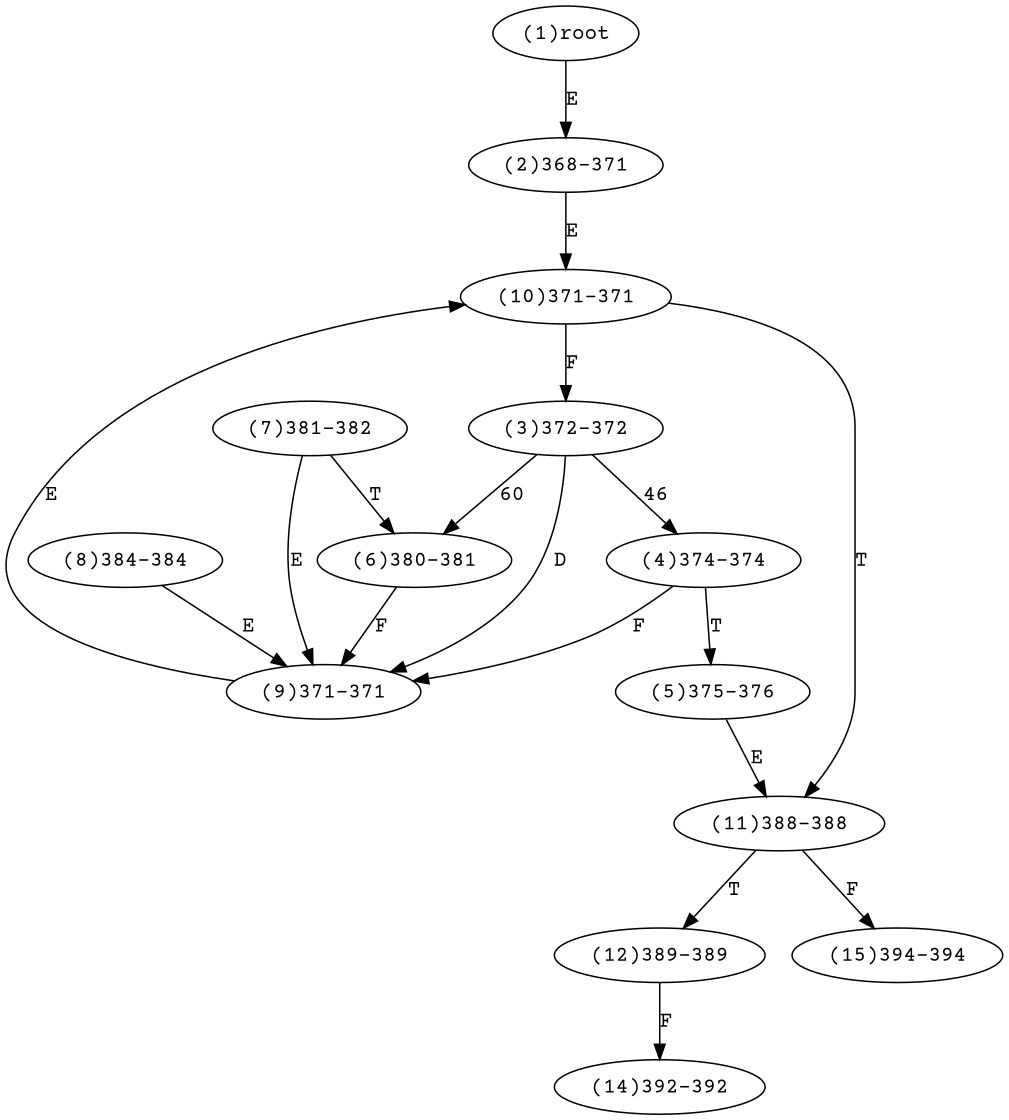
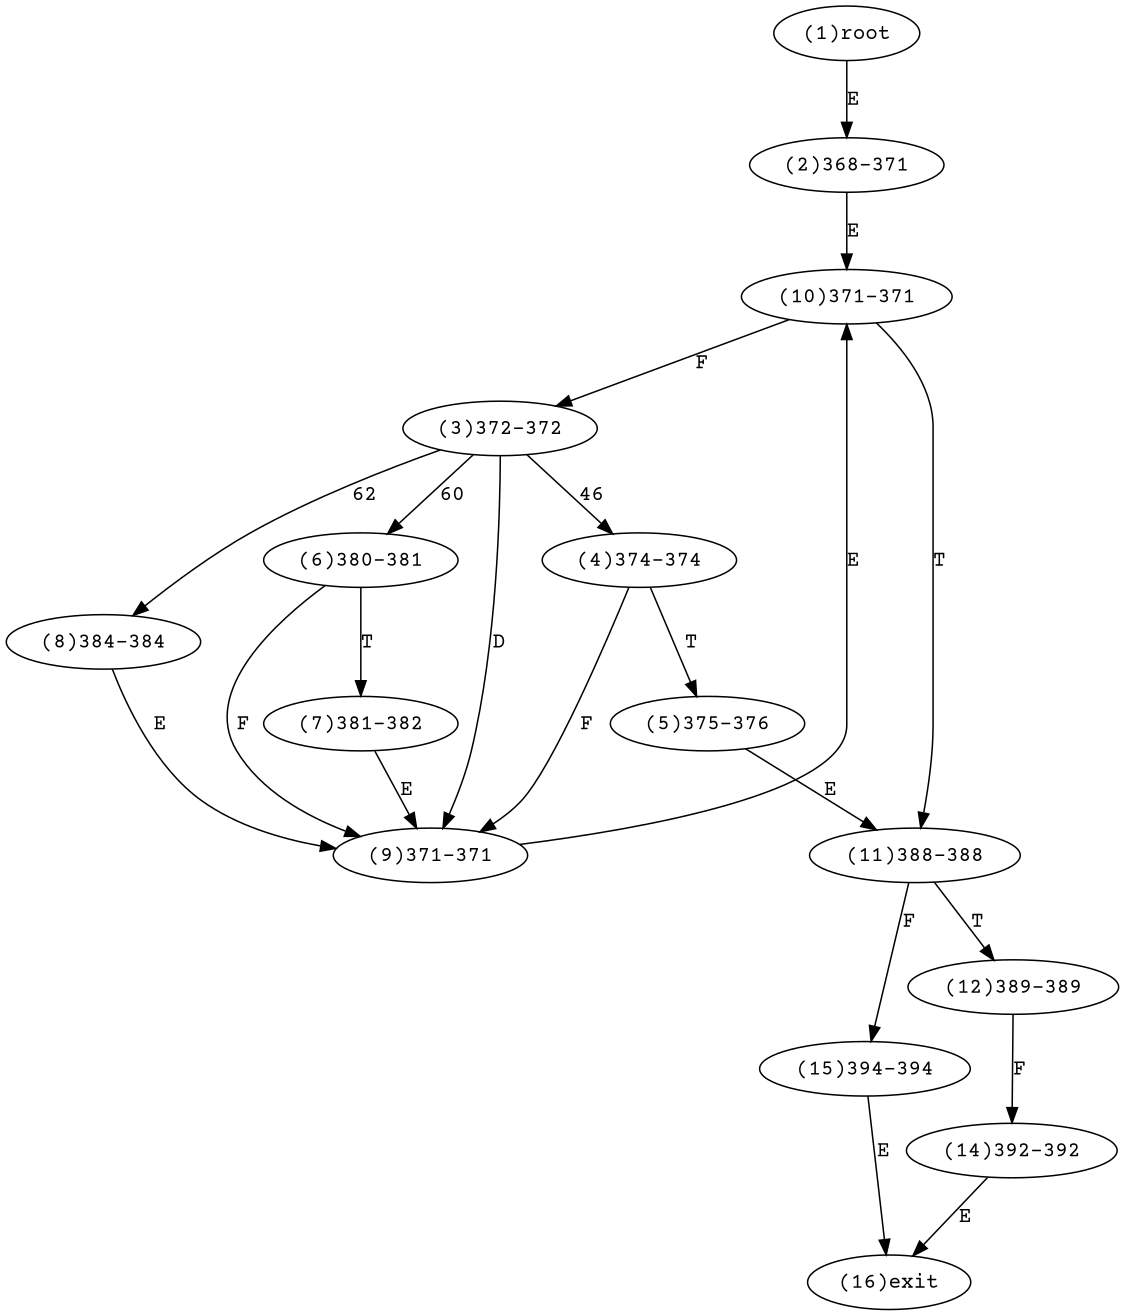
(357, 488) -> (361, 634)
none -> (285, 515)
none -> (889, 1282)
